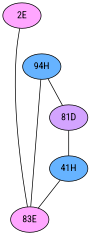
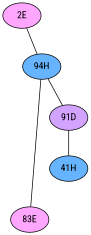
(17, 118) -> (32, 41)
(69, 118) -> (69, 118)
(49, 194) -> none
